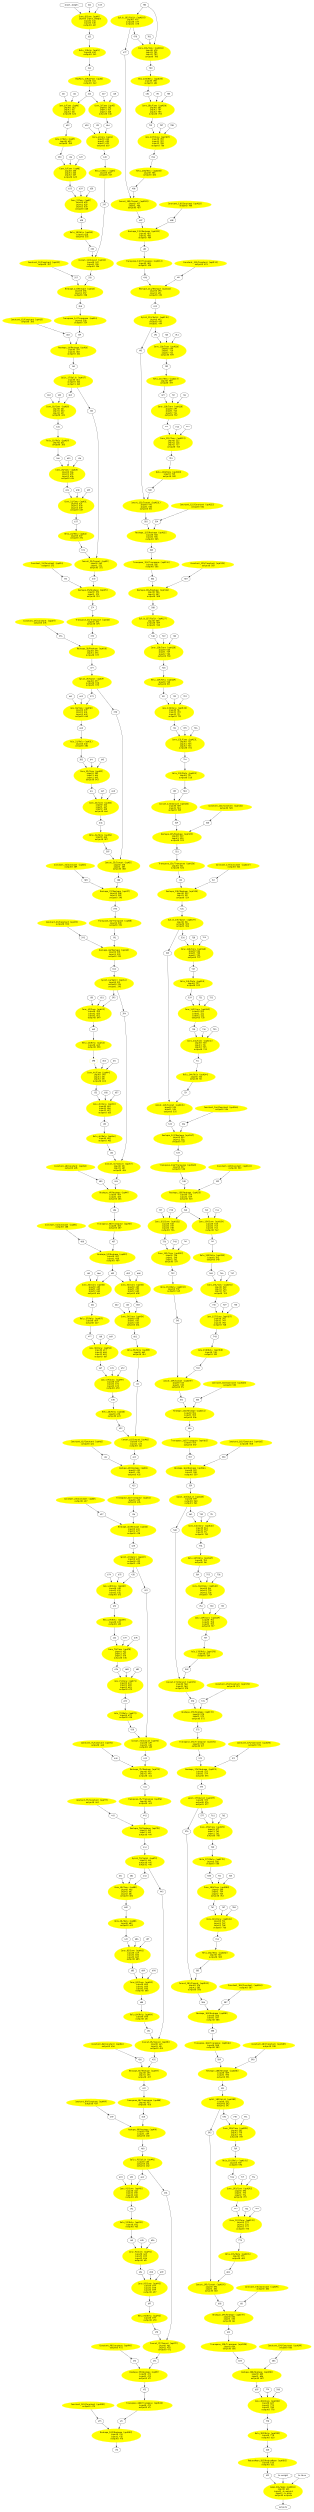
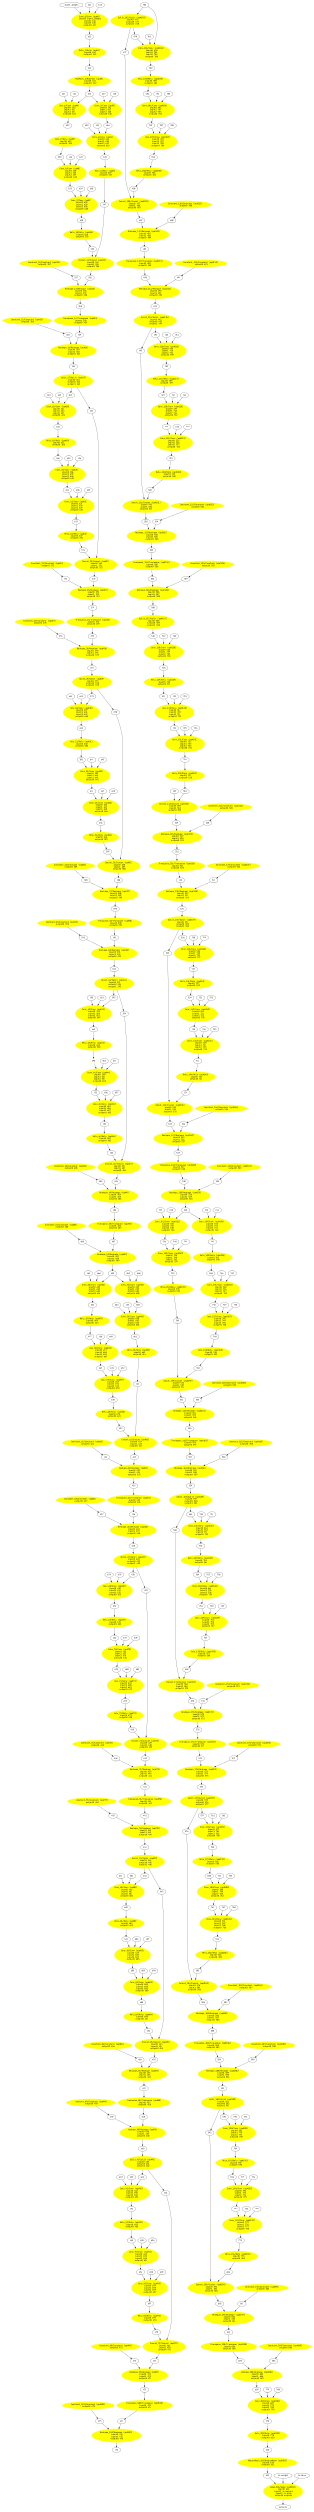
(67, 131) -> none
